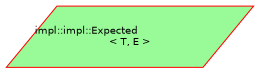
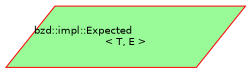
(130, 37) -> (126, 37)
